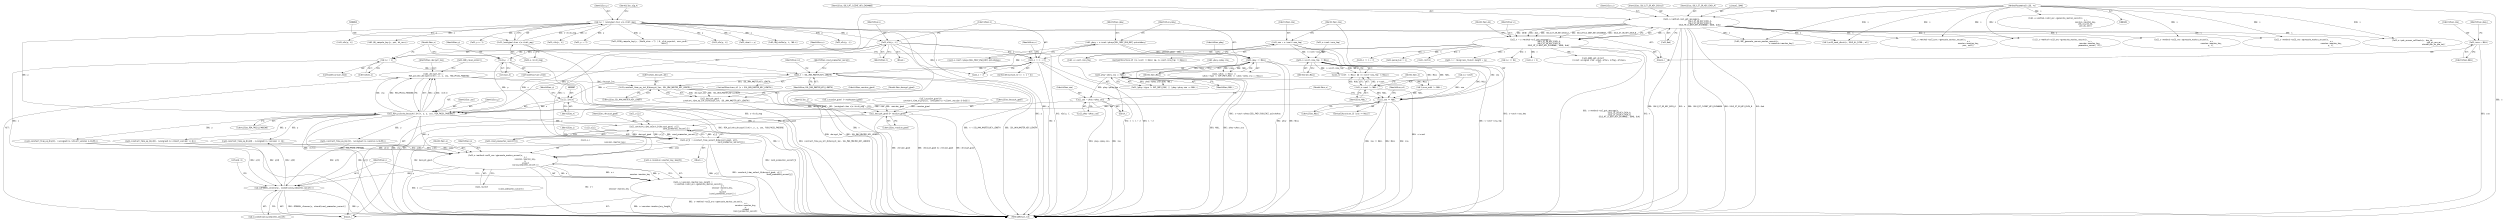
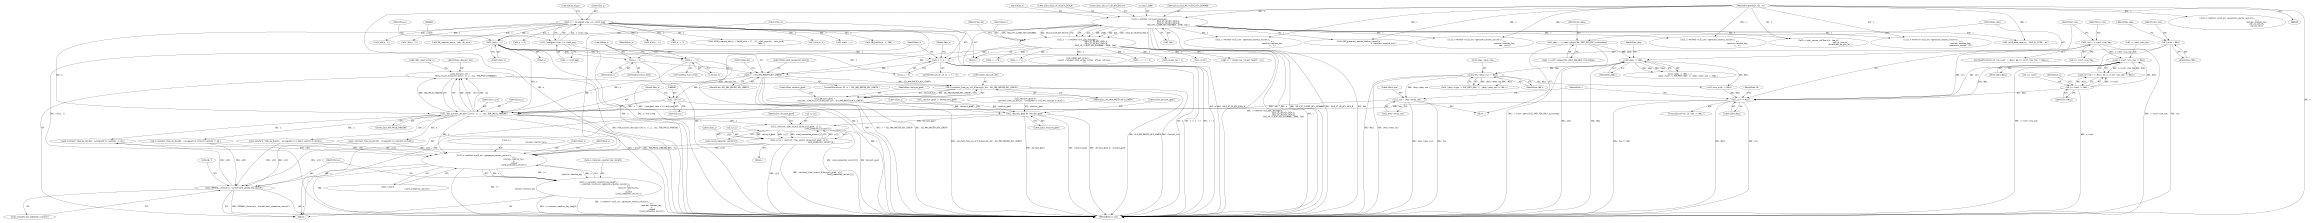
(1165, 52) -> (1627, 52)
(1435, 94) -> (1964, 80)
